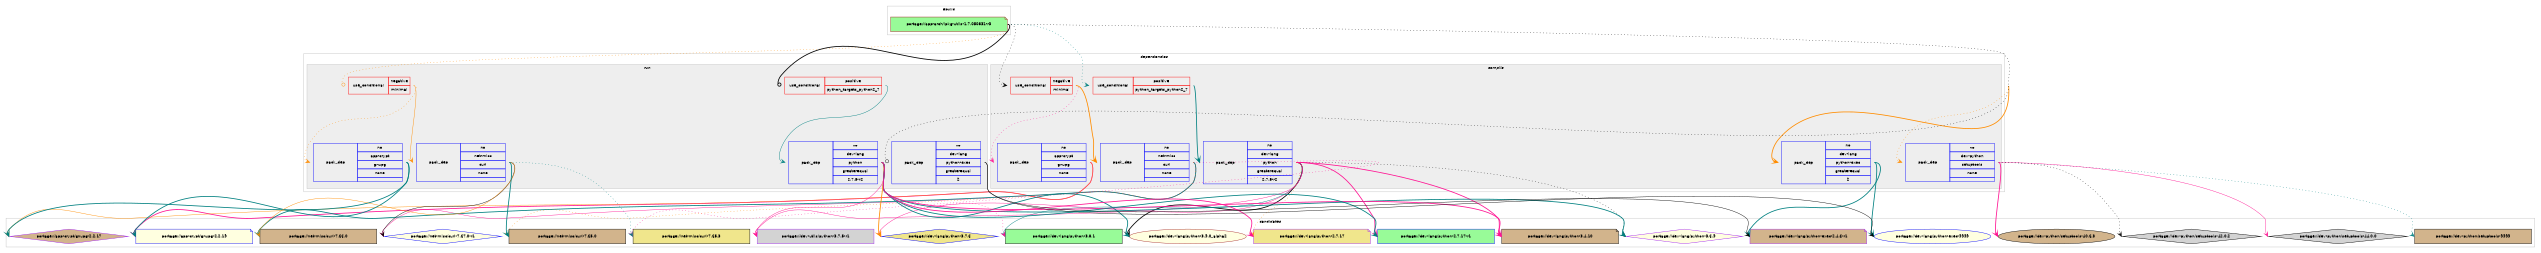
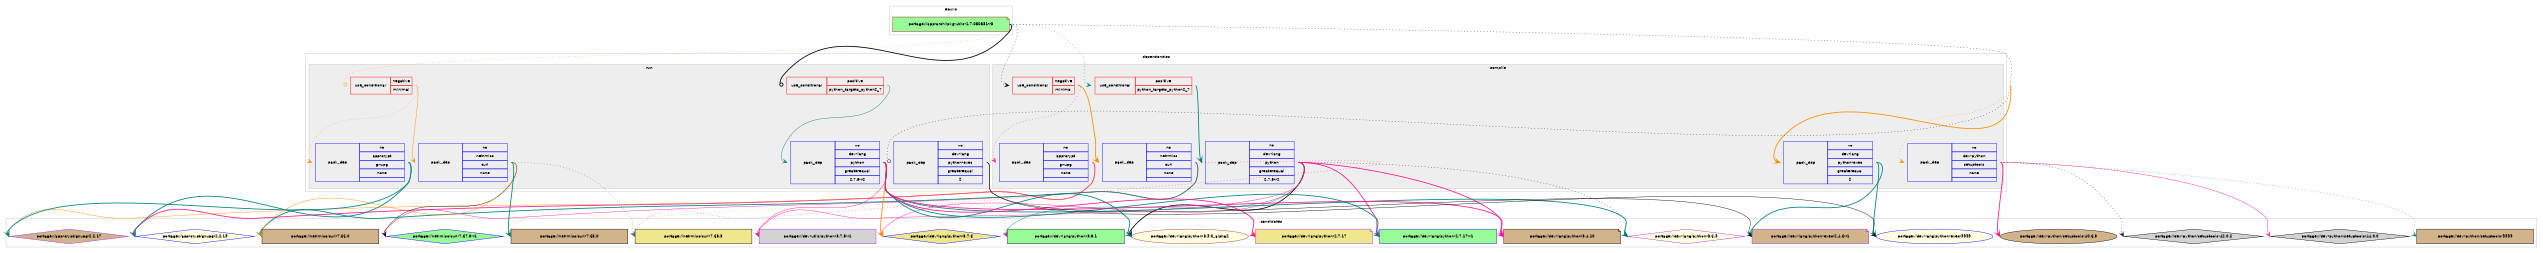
(194, 236) -> (195, 236)
(443, 236) -> (445, 236)
